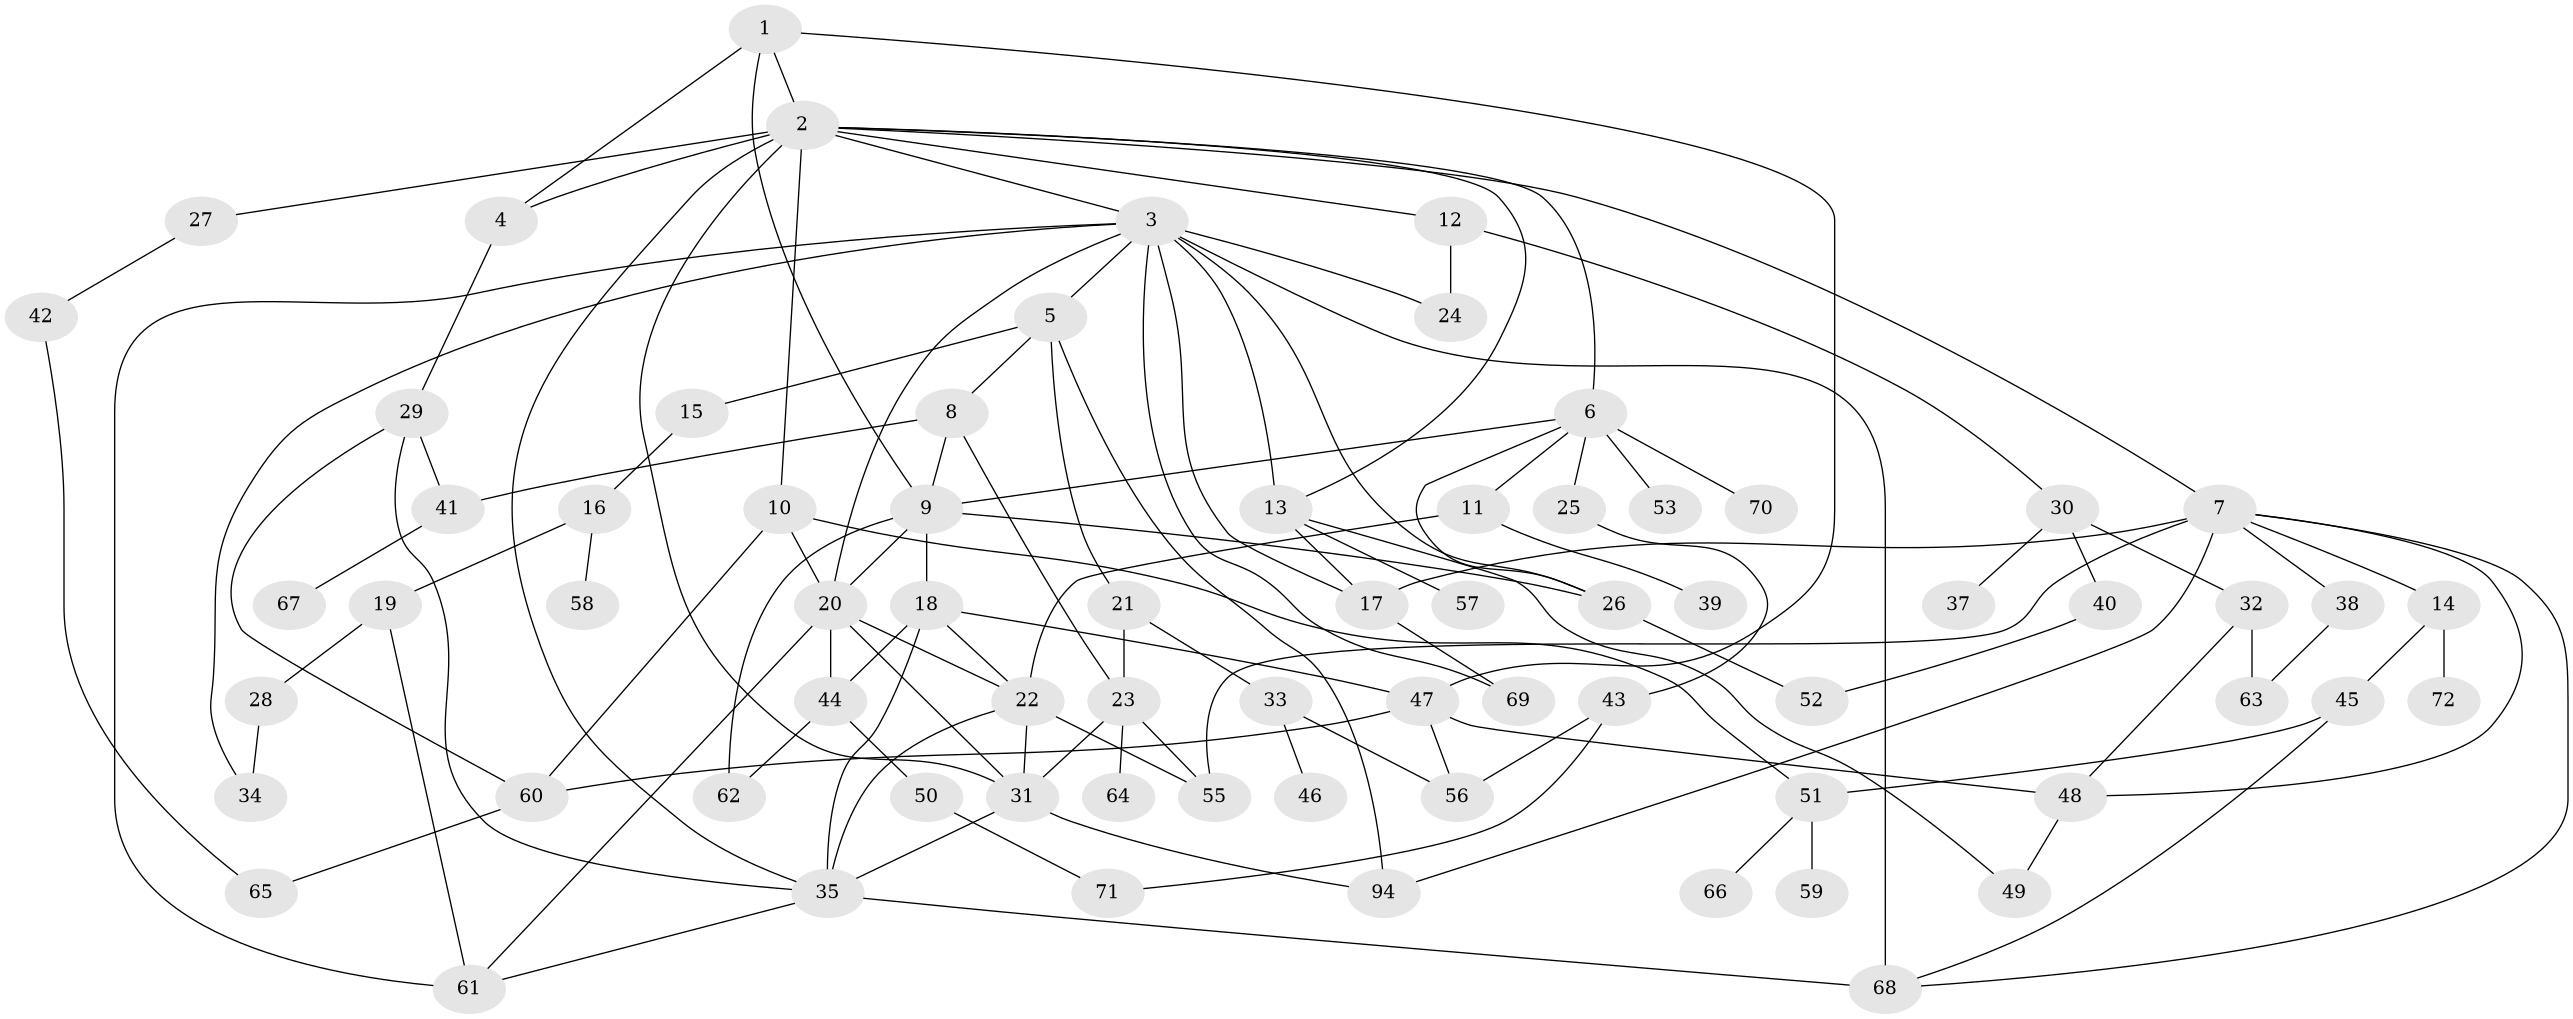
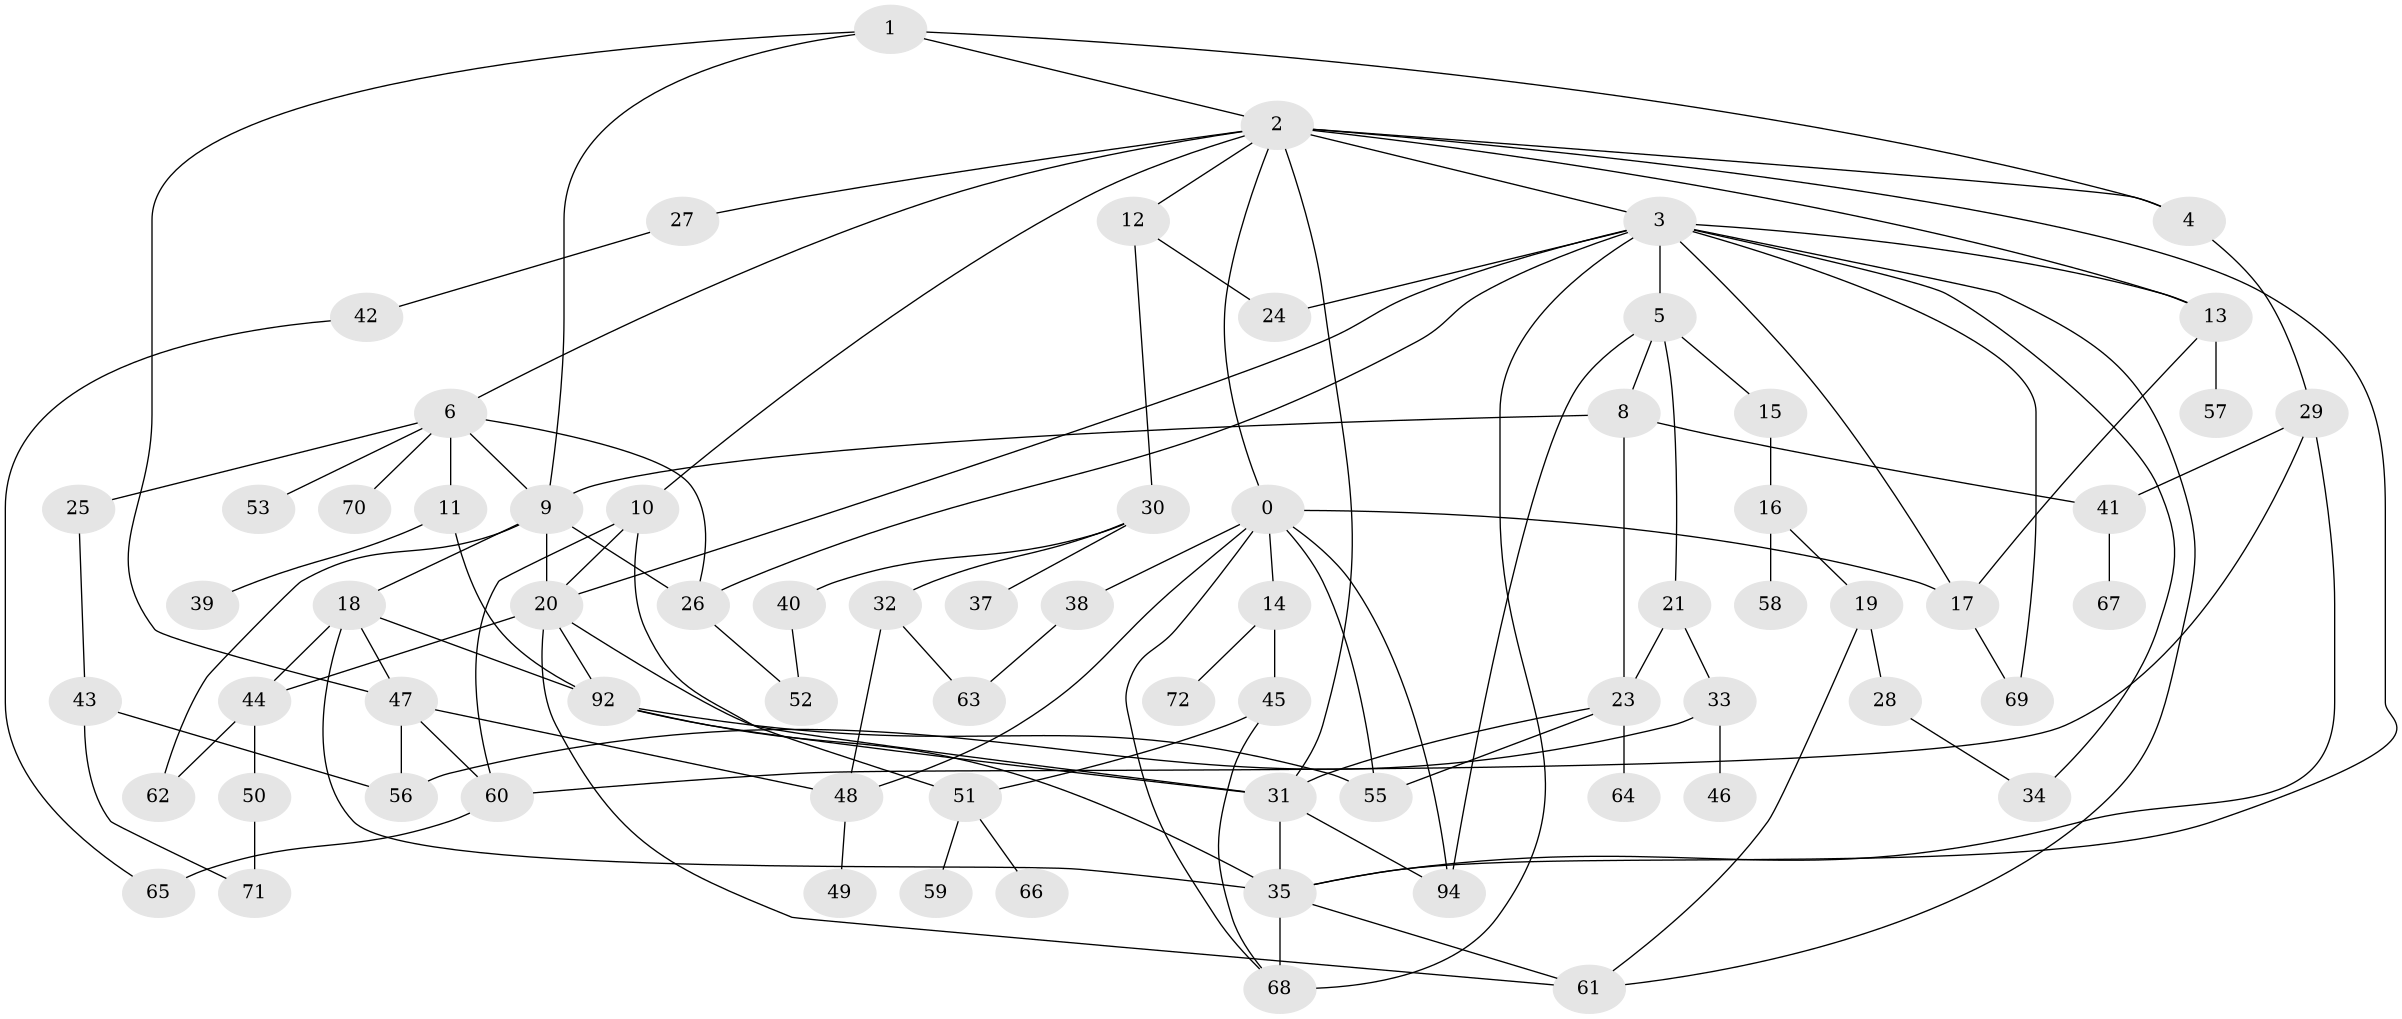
(2220, 509) -> (1268, 509)
(1649, 656) -> none
(1028, 701) -> (604, 701)
